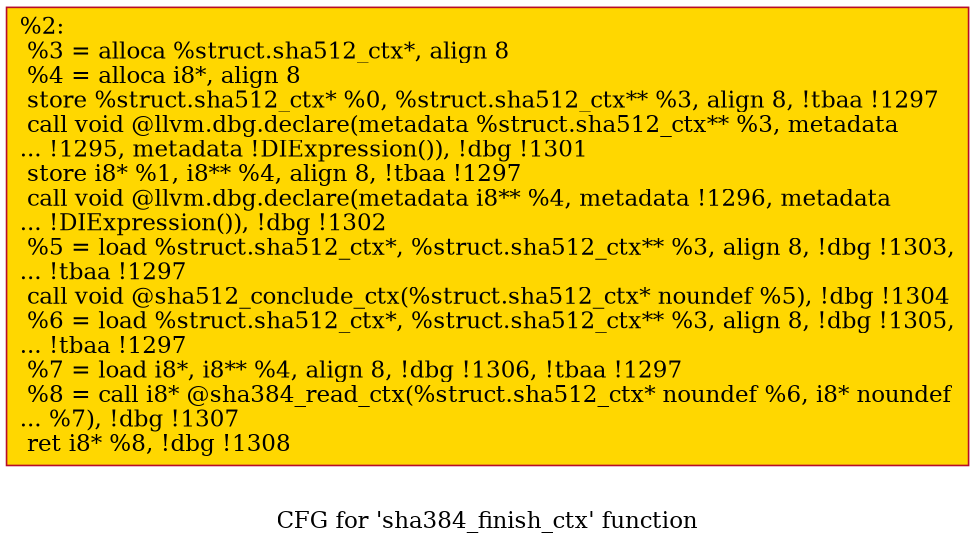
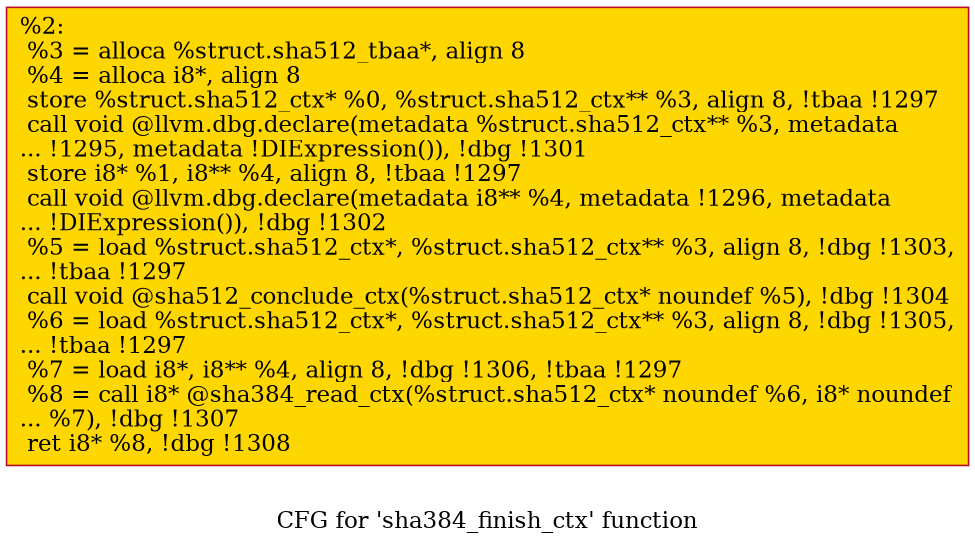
(265, 52) -> (273, 52)
